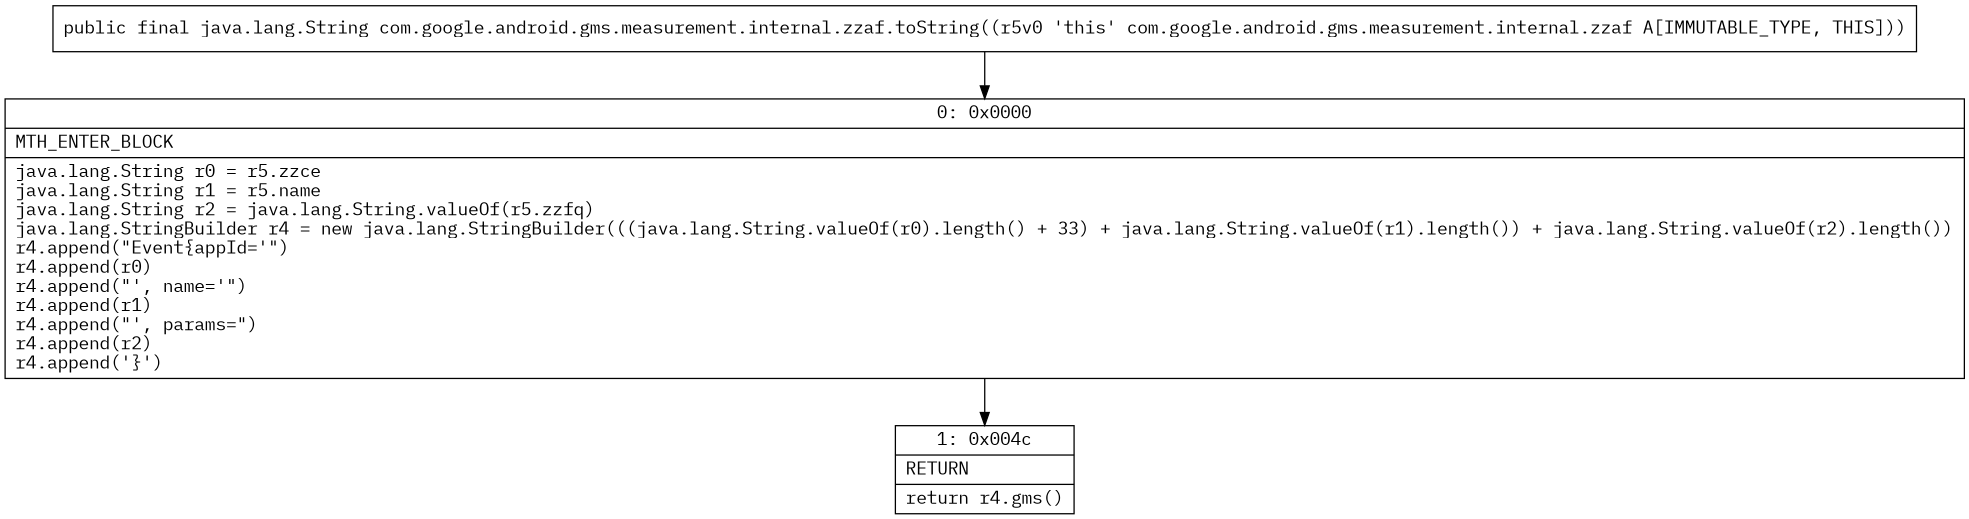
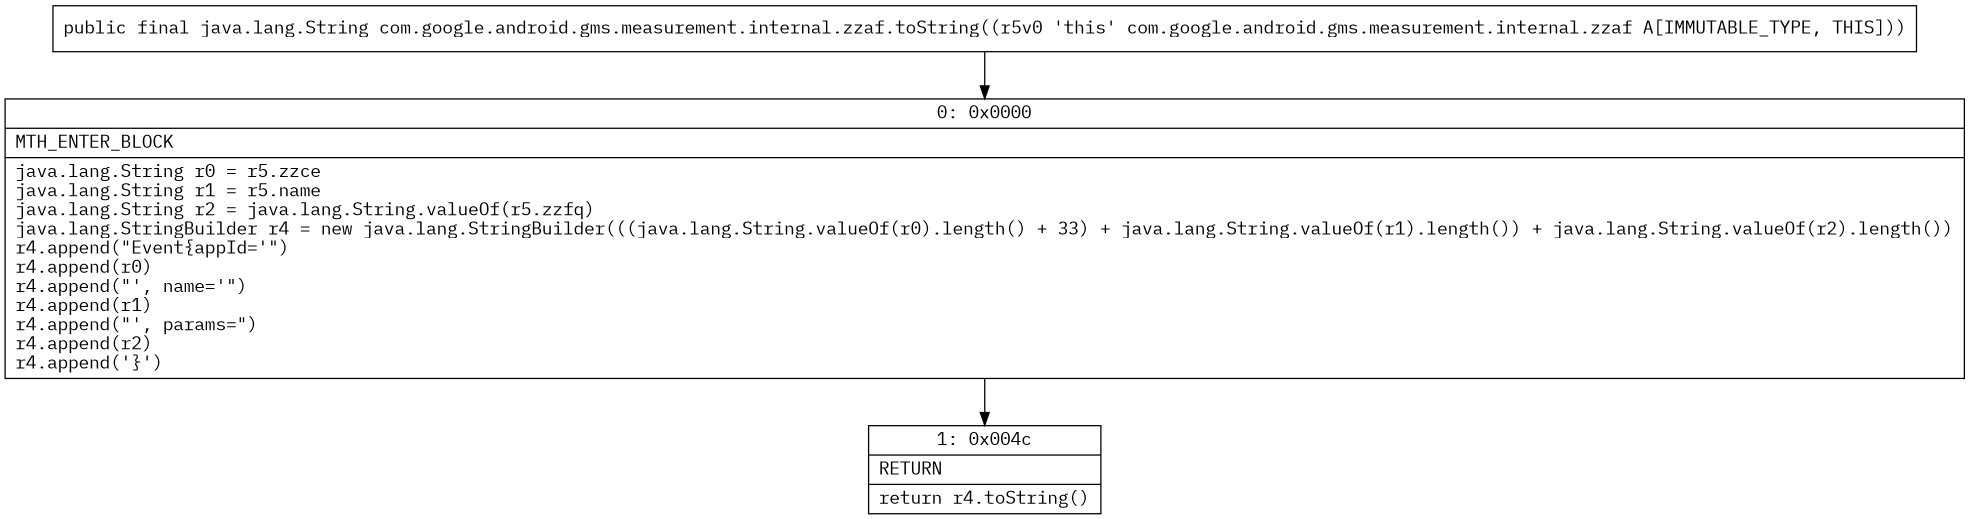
(985, 498) -> (985, 498)
